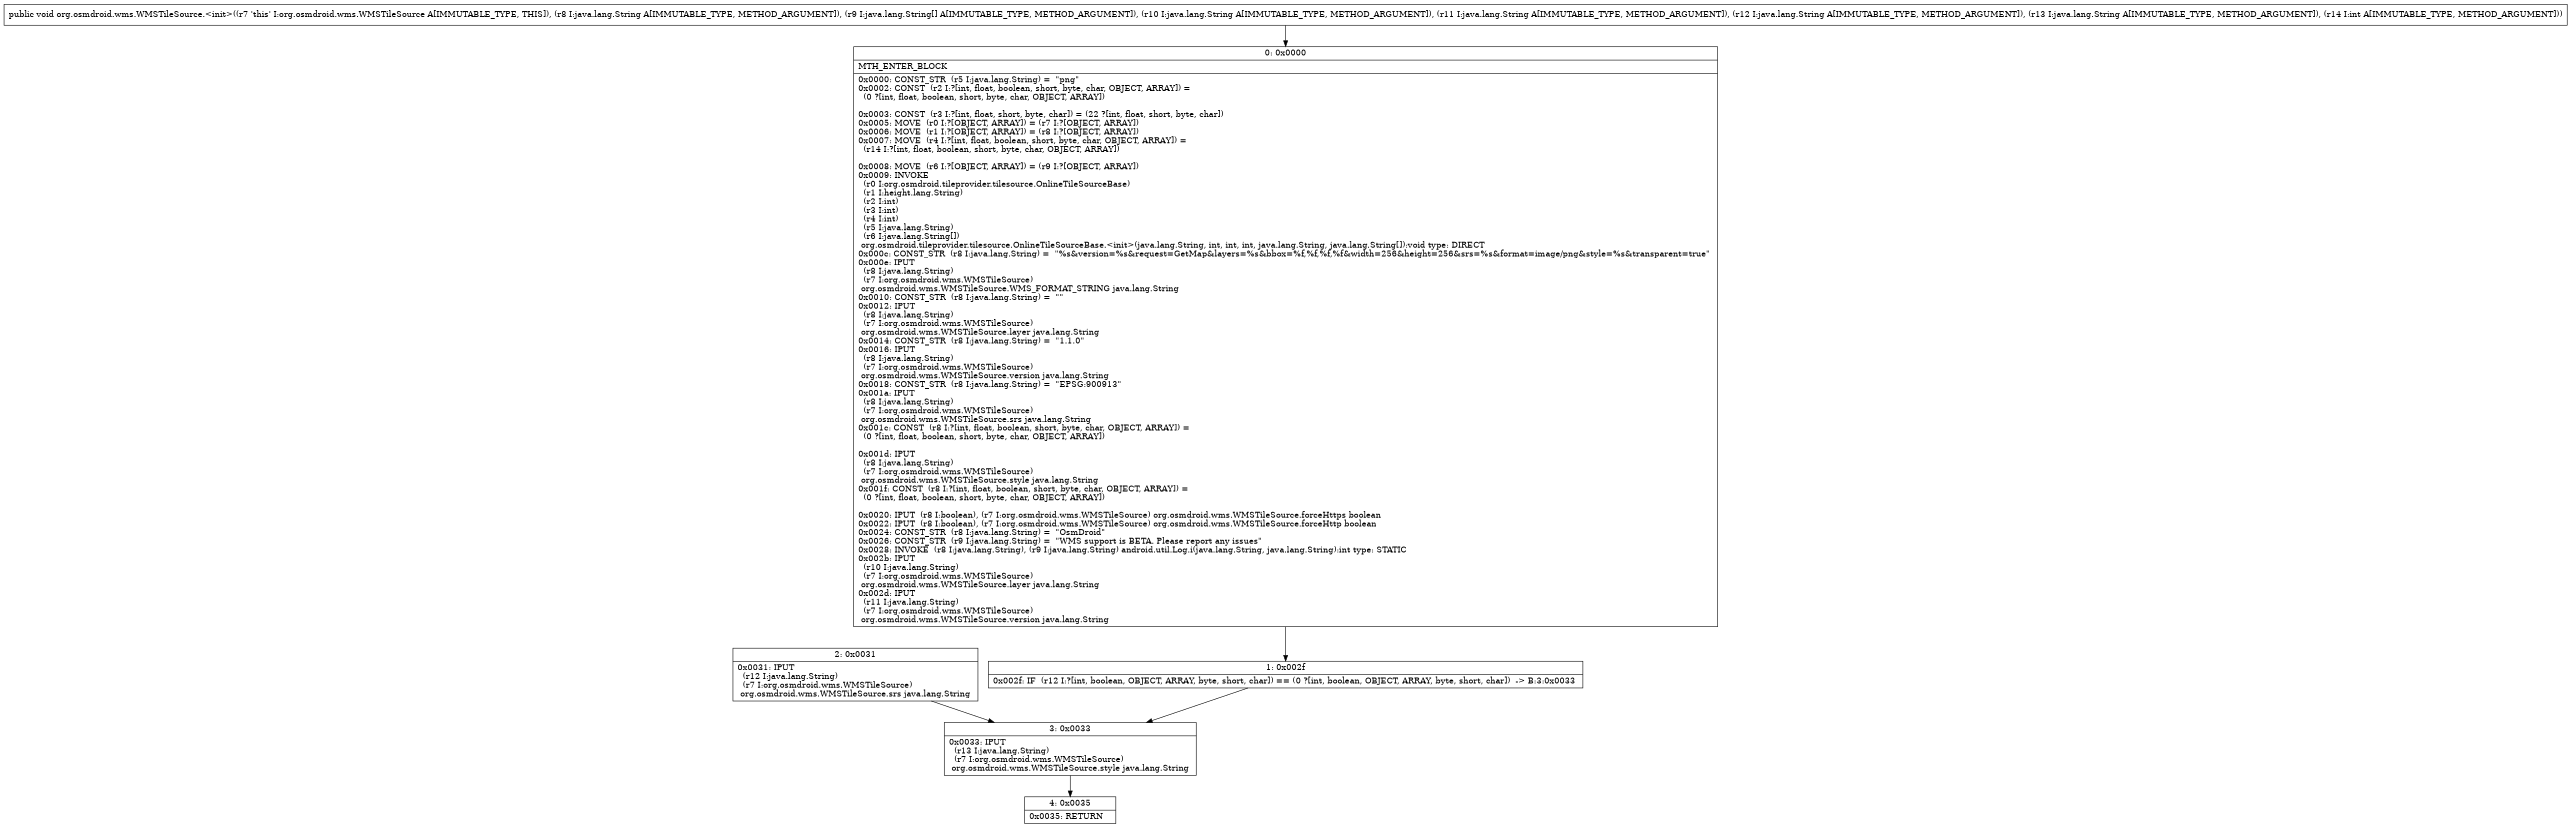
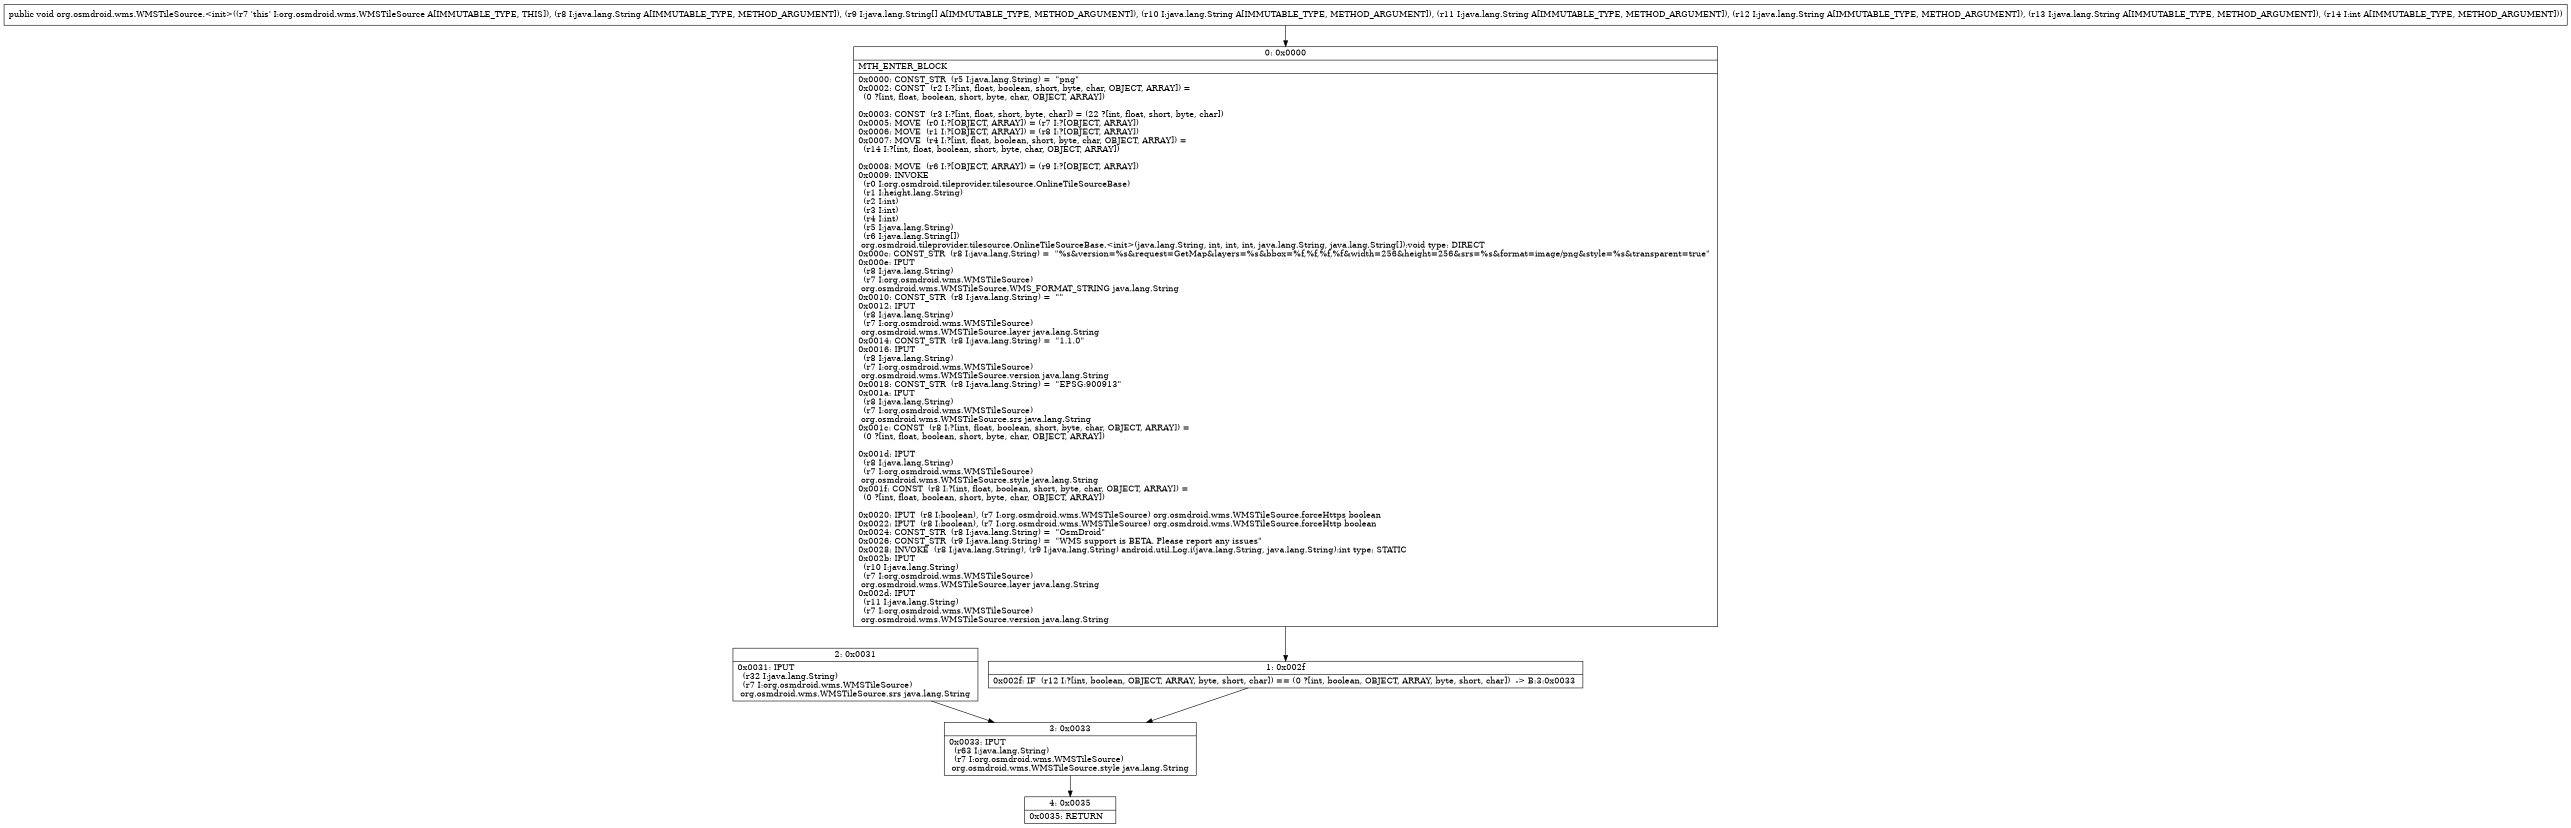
(788, 677) -> (788, 677)
(999, 751) -> (999, 751)
